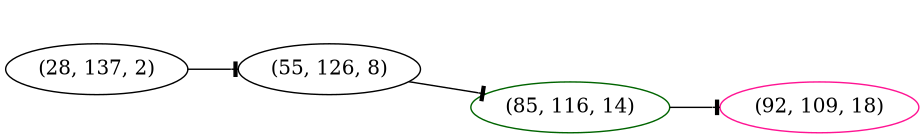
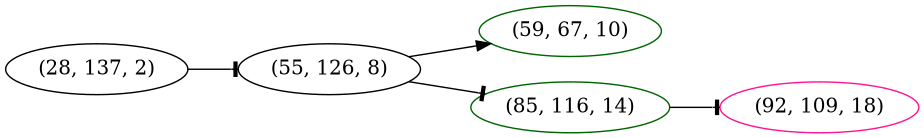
none -> (570, 31)
